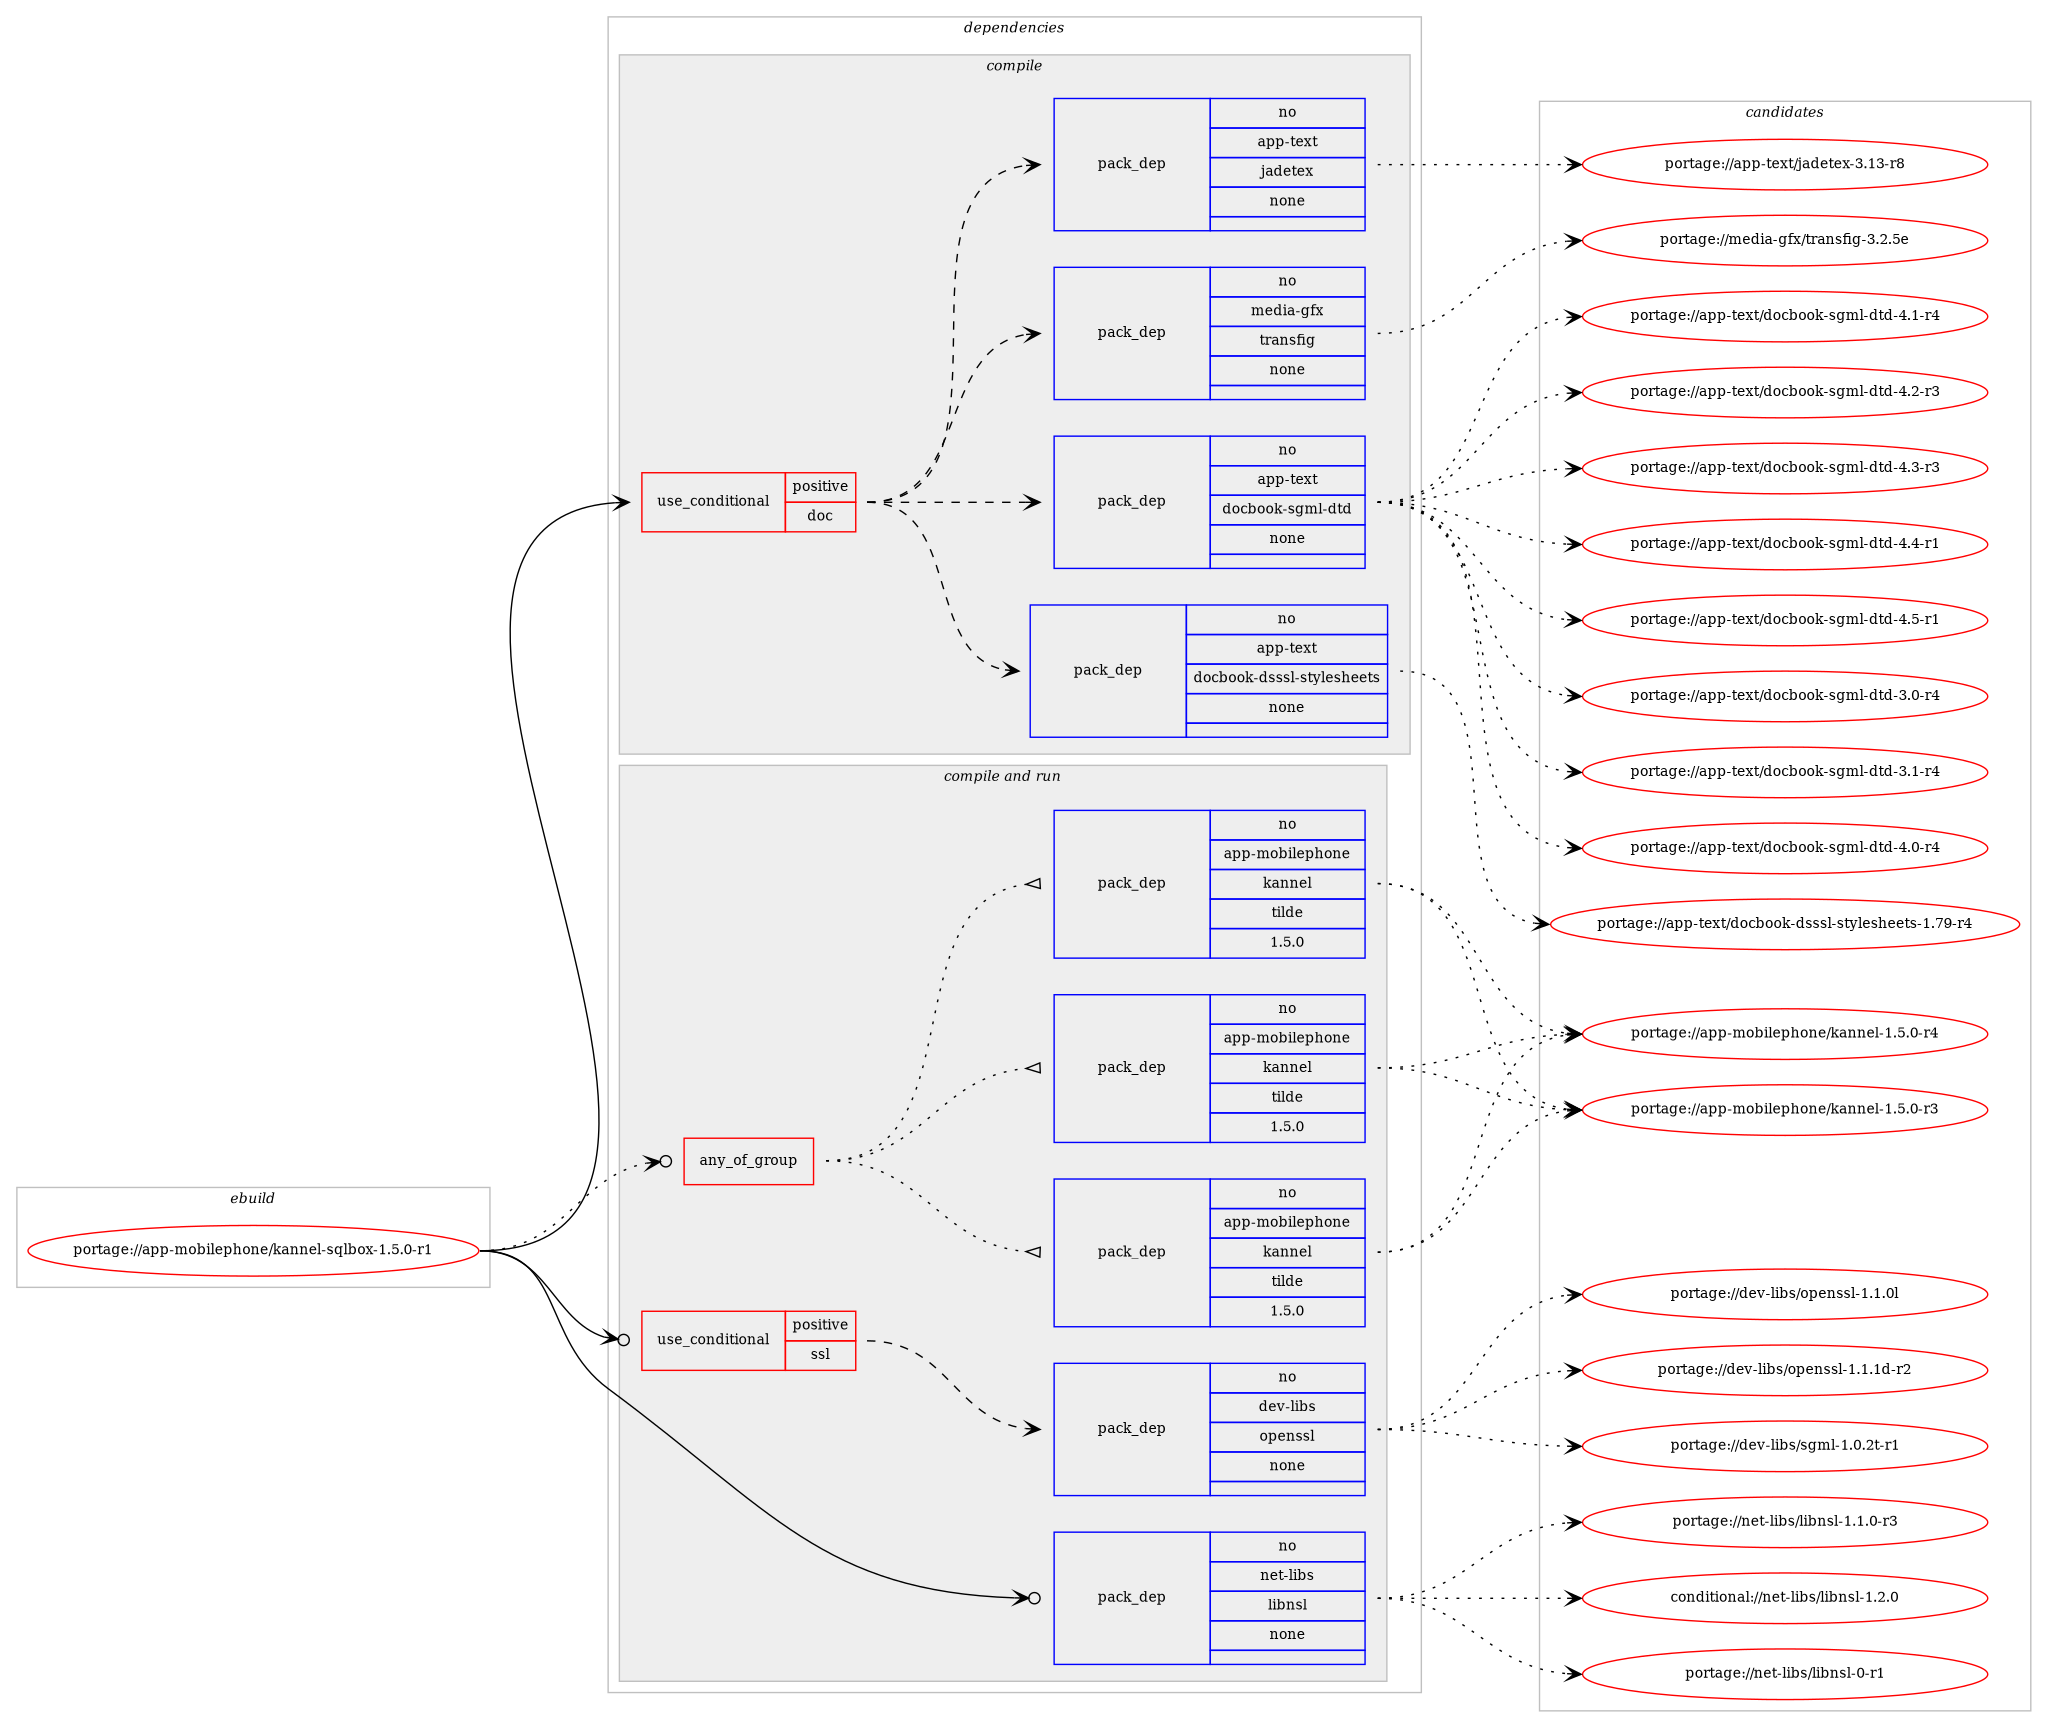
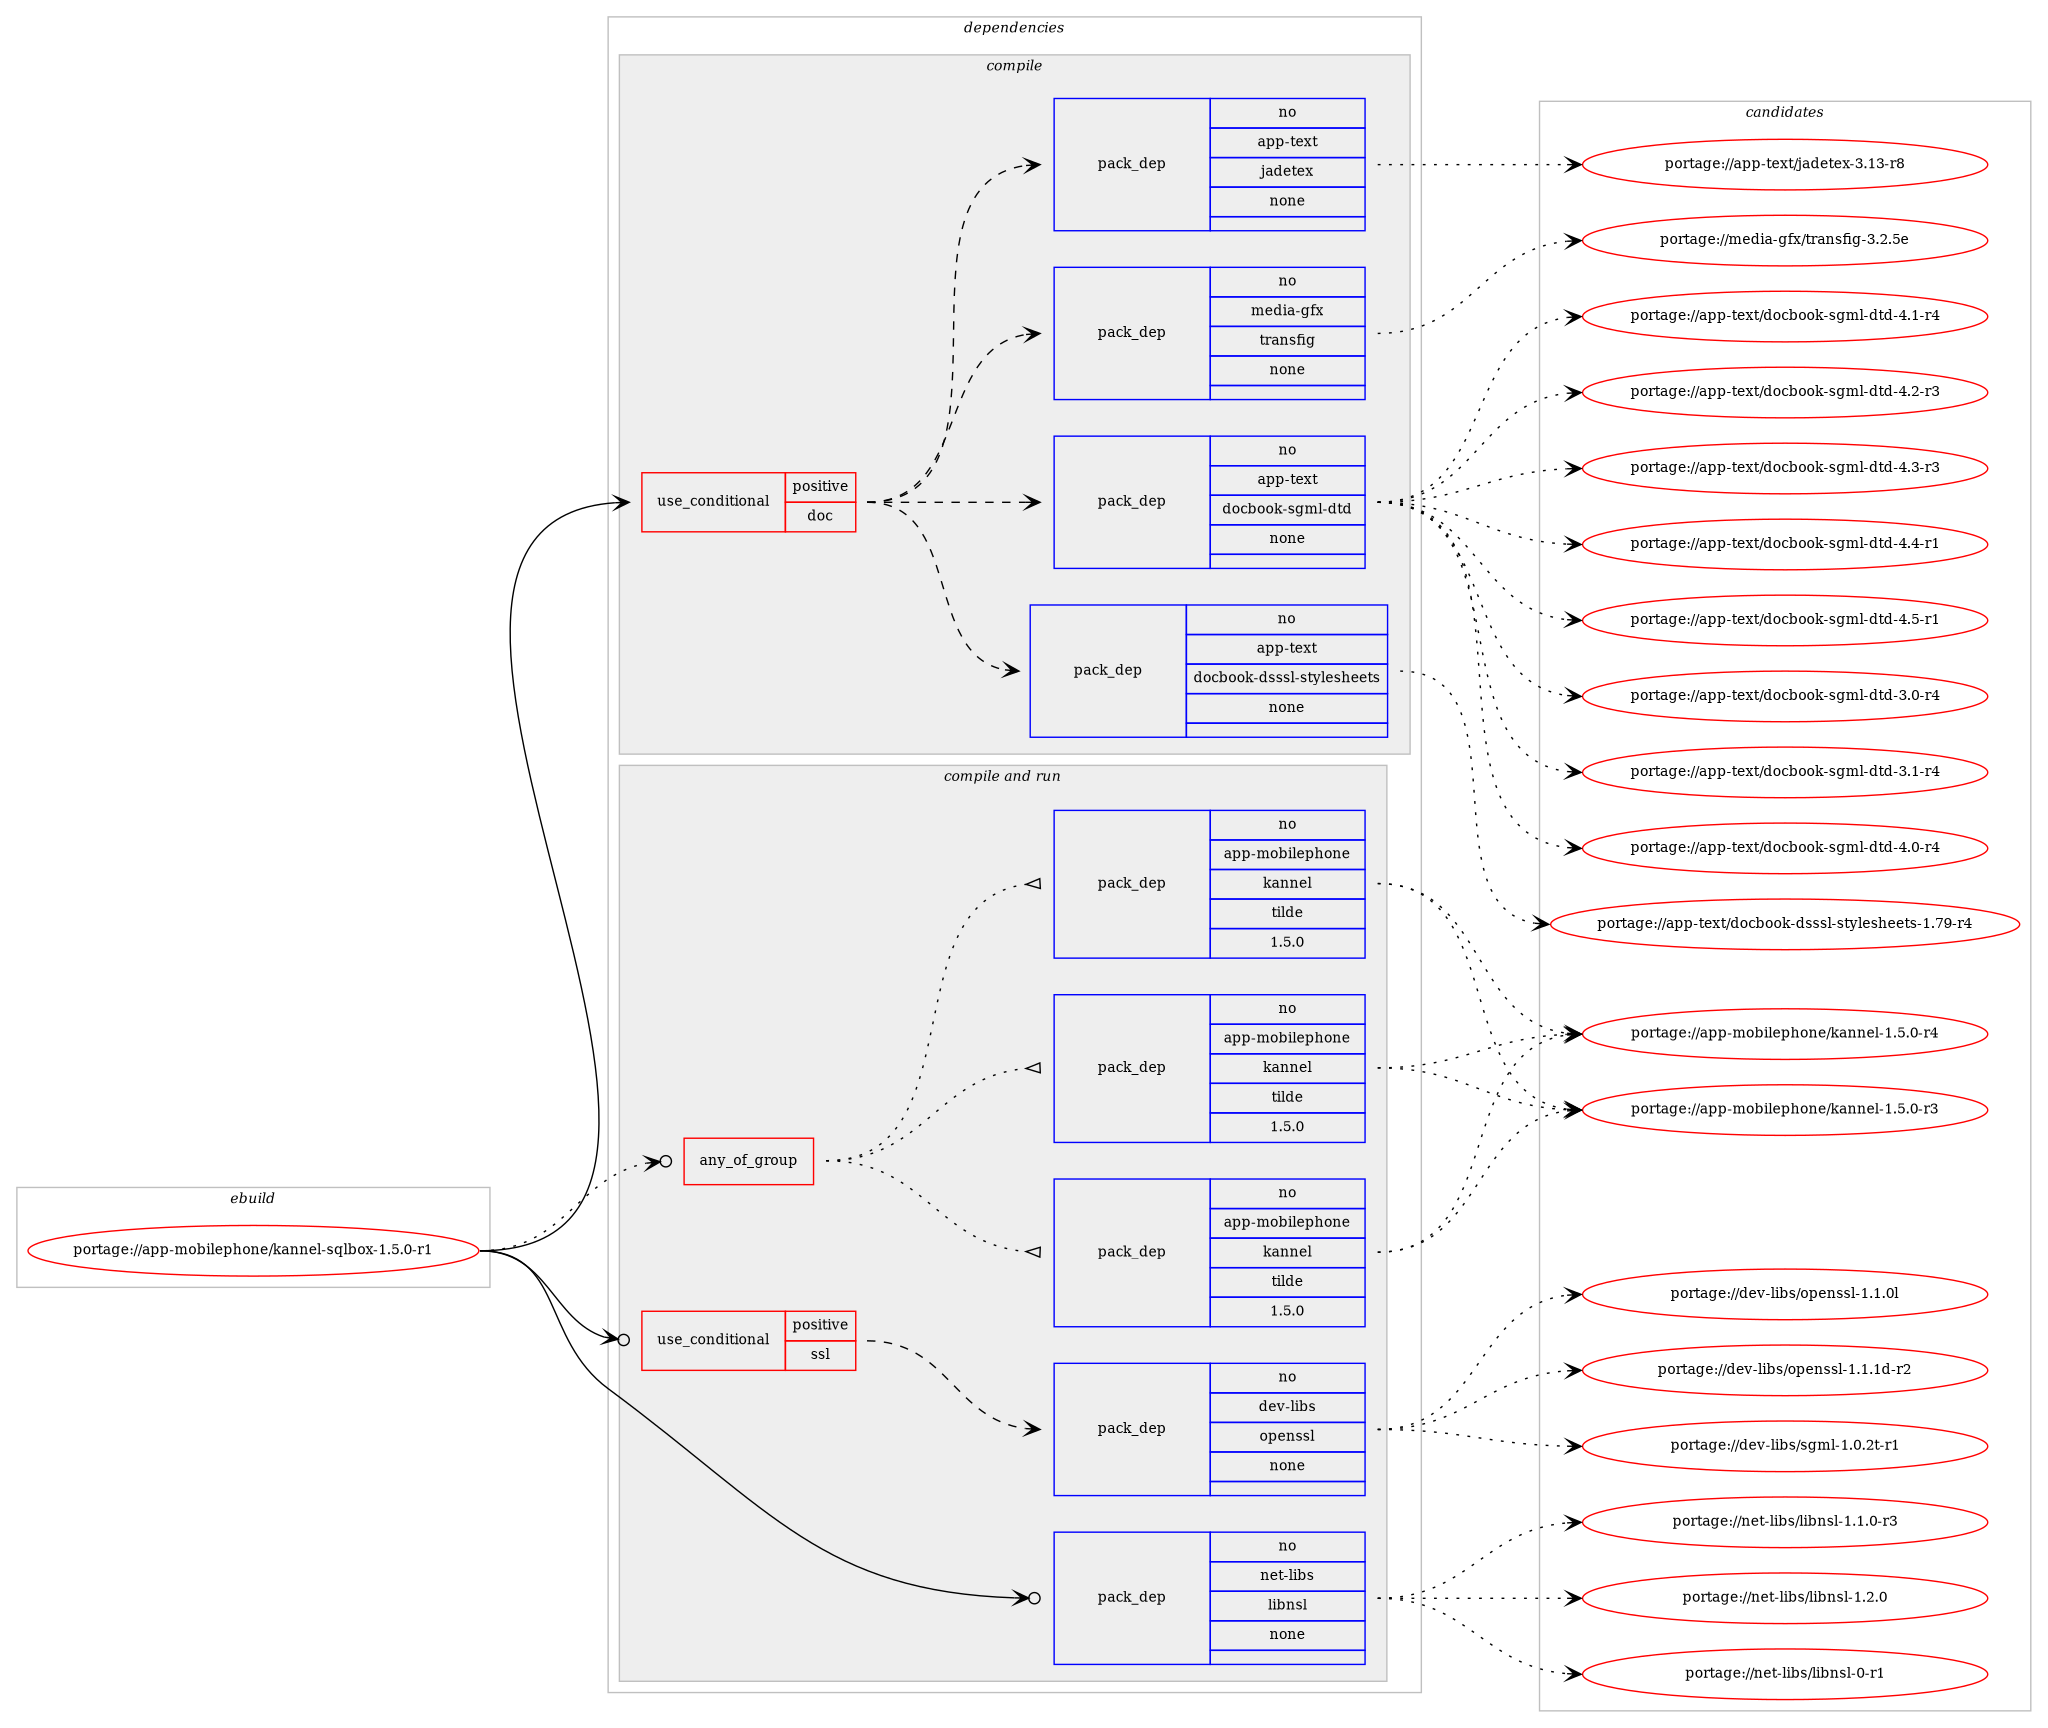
(1785, 1598) -> (1785, 1598)
